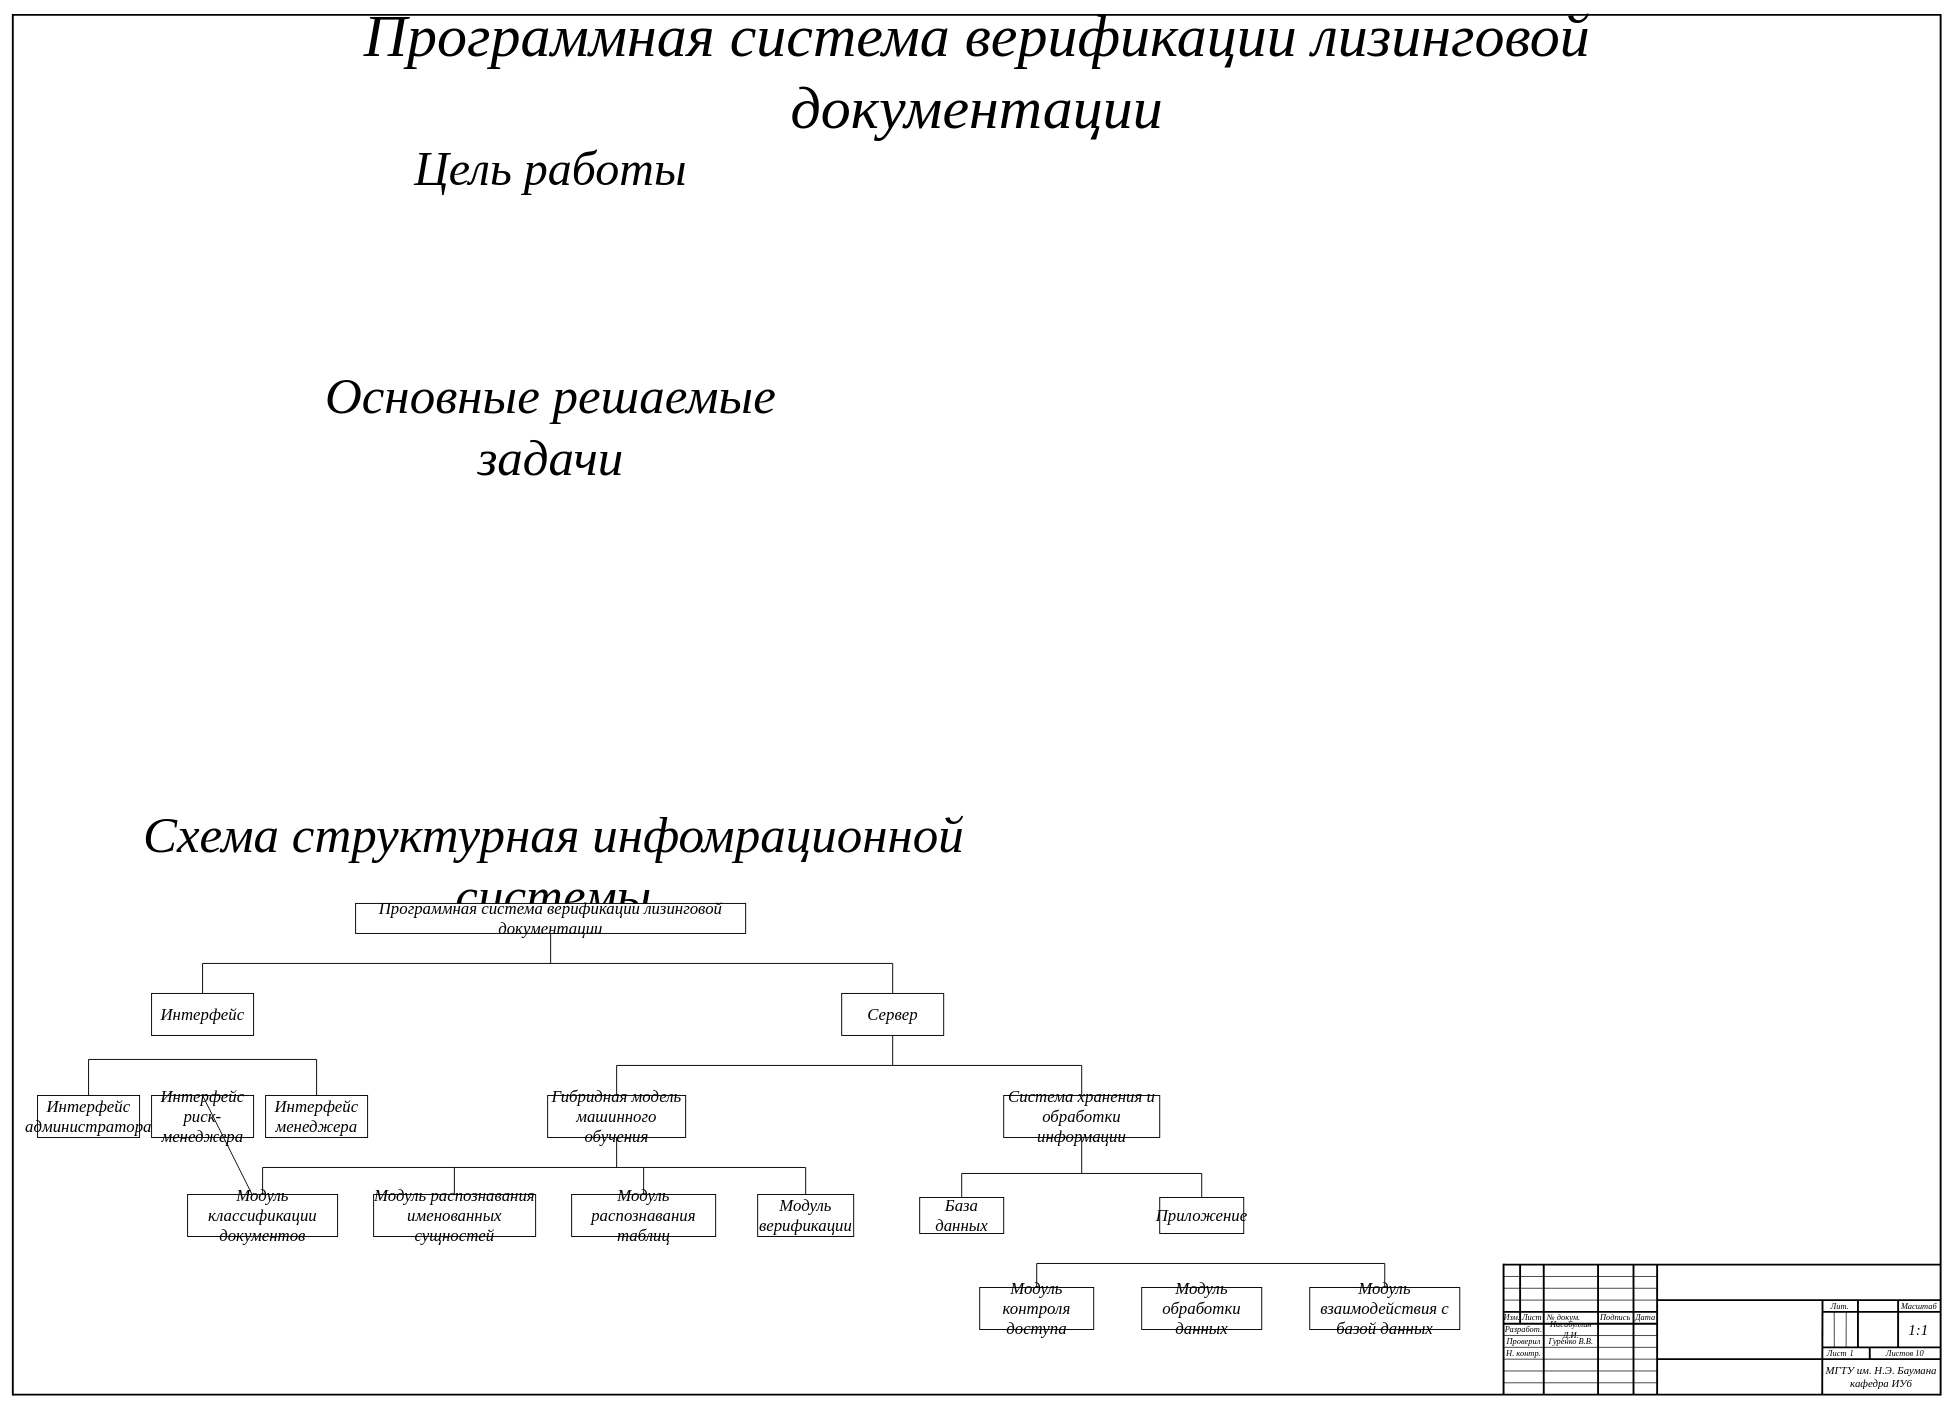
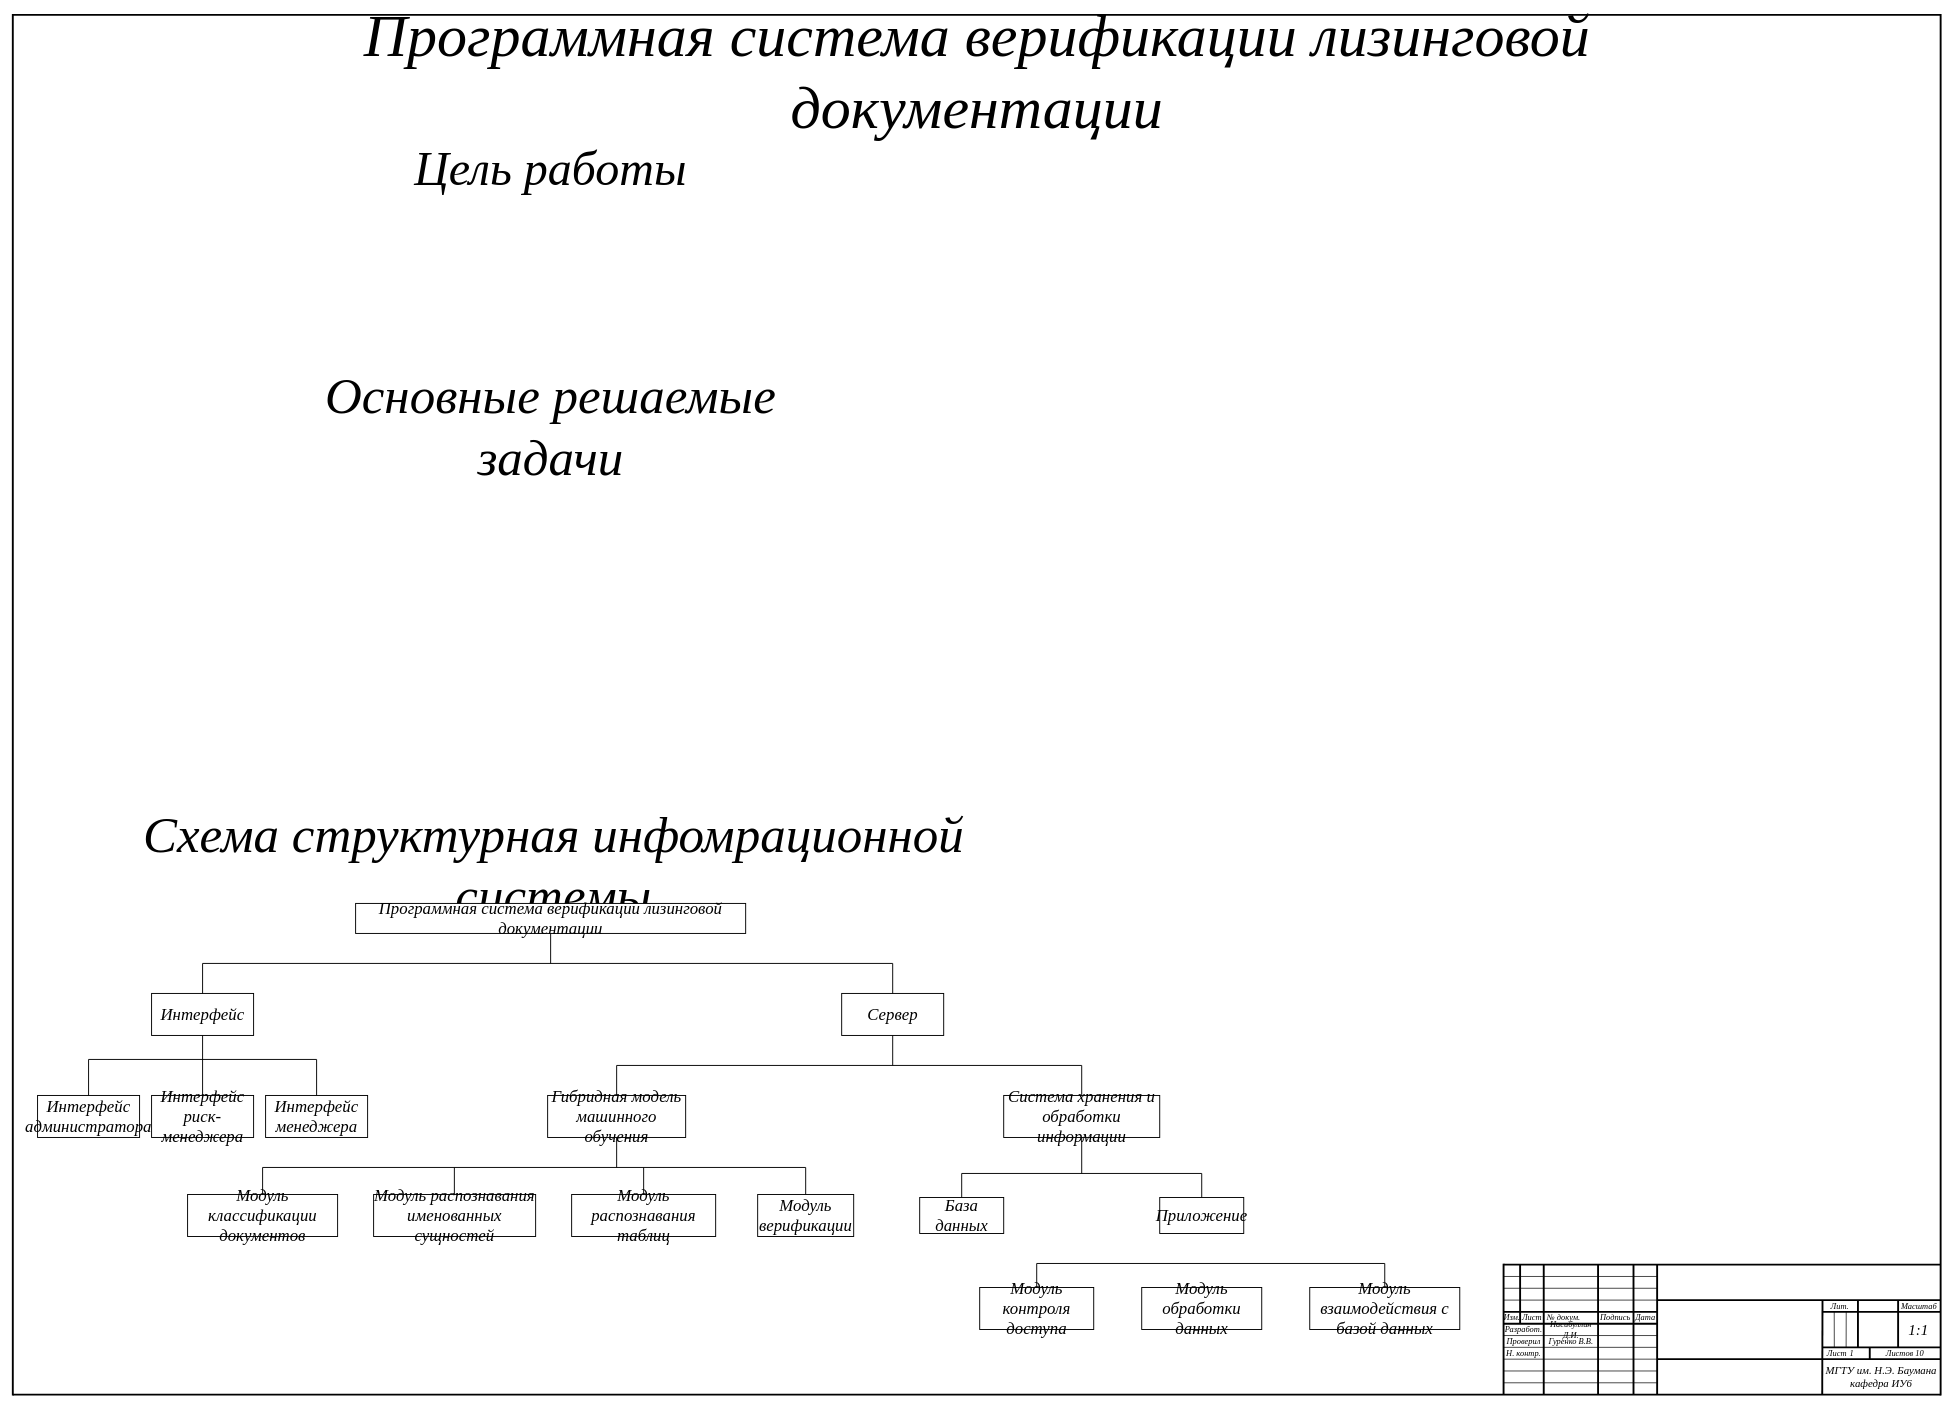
(227, 1145) -> (203, 1065)
